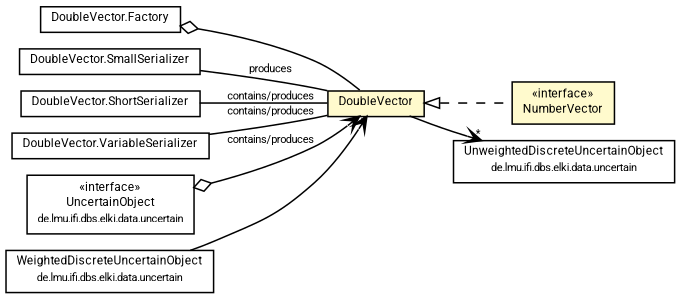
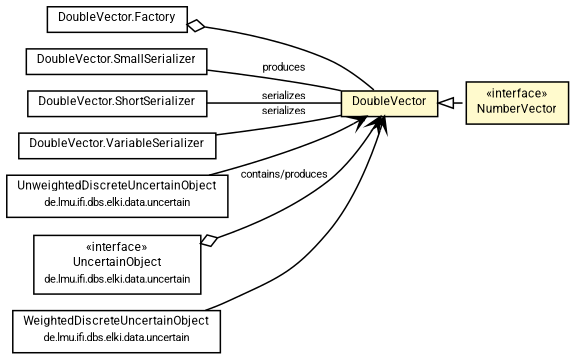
(271, 97) -> (284, 97)
(271, 112) -> (284, 112)
(438, 127) -> (283, 153)
